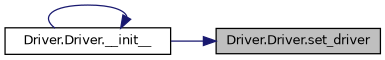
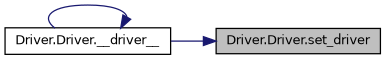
(88, 41) -> (88, 41)
